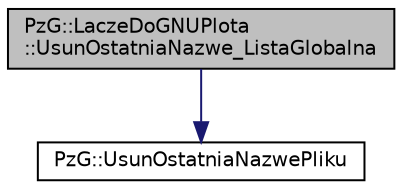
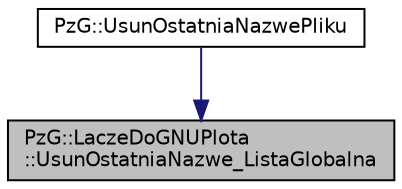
(201, 95) -> (201, 74)
